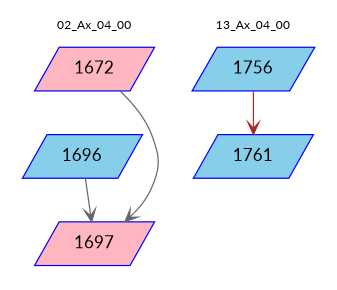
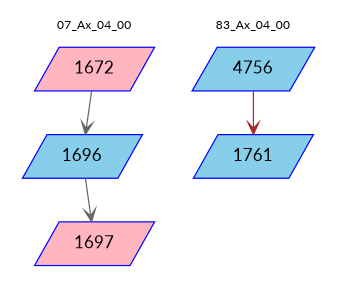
(95, 26) -> (95, 26)
(253, 26) -> (253, 26)
(253, 69) -> (253, 69)
(157, 150) -> (89, 107)
